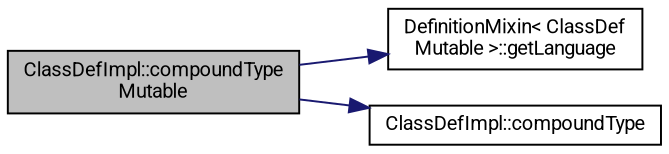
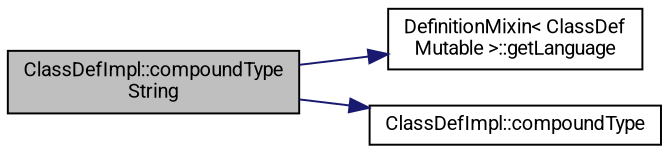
(154, 82) -> (154, 82)
